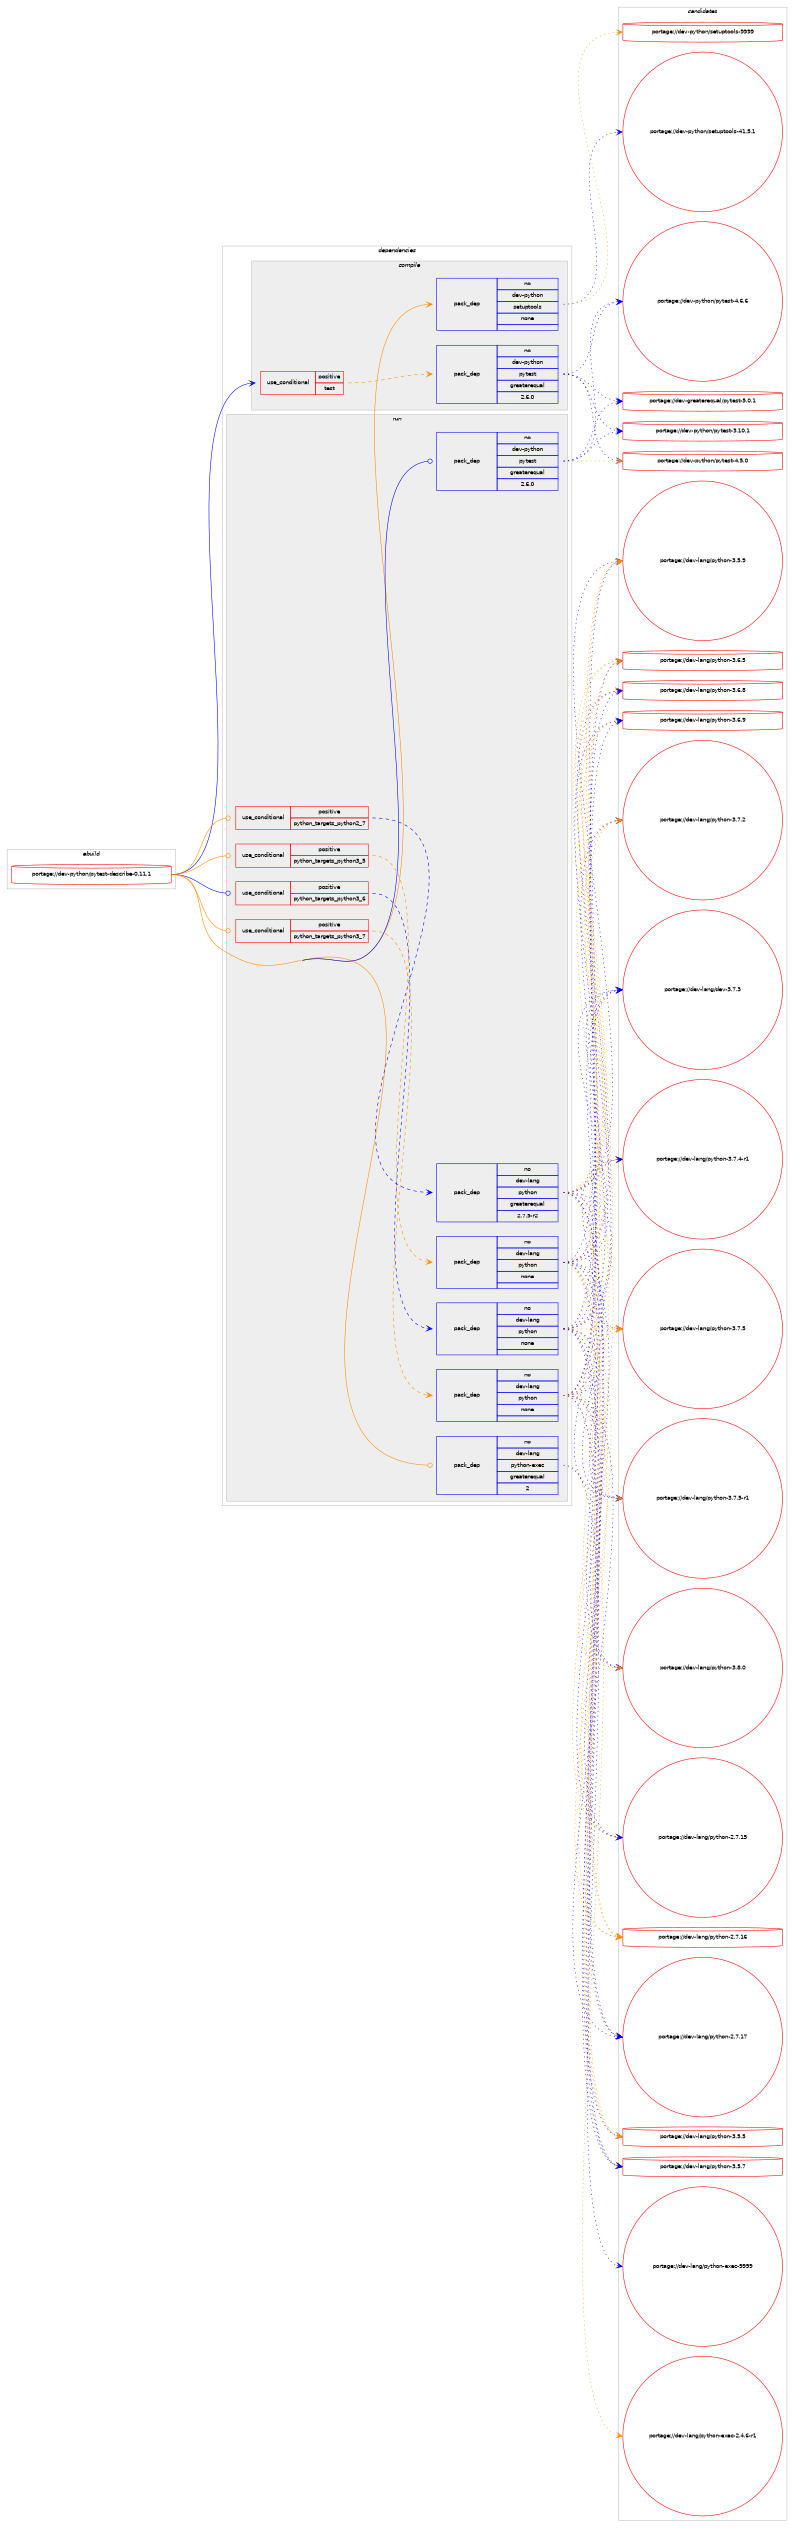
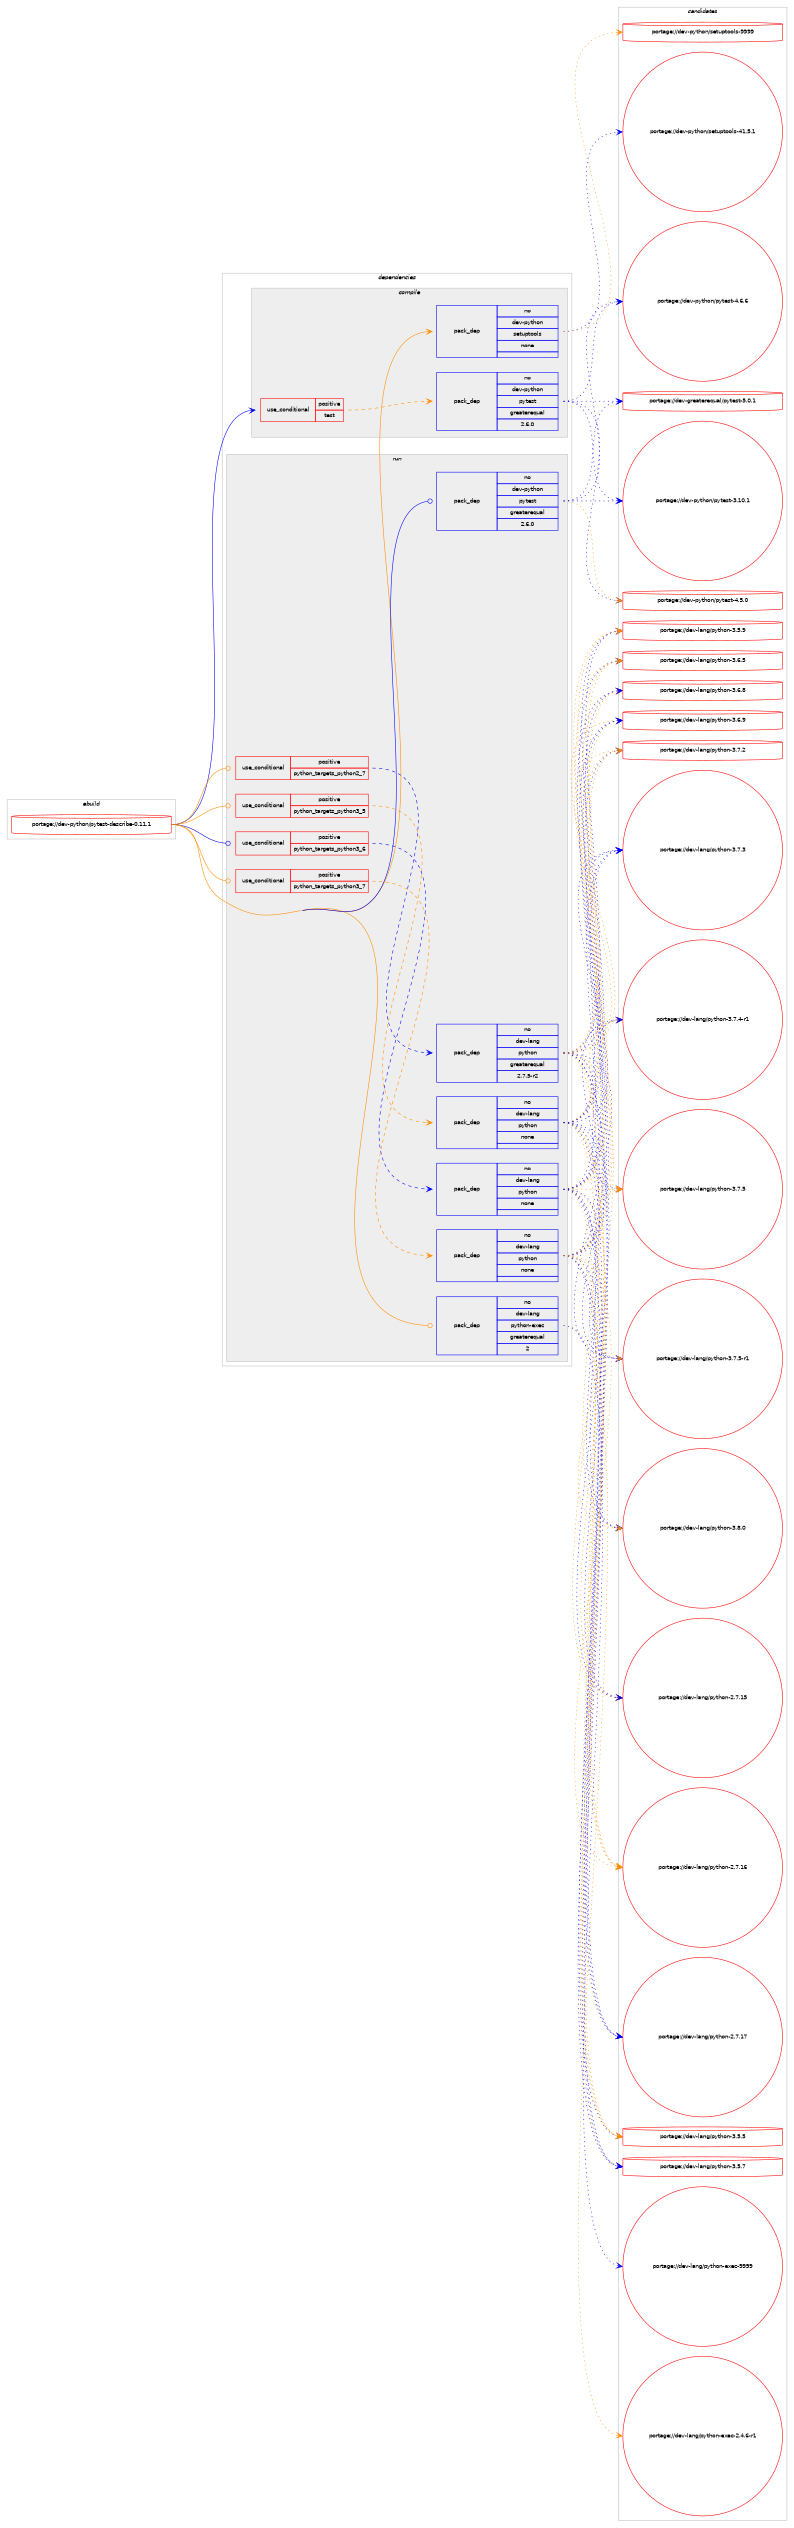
(703, 431) -> (703, 501)
(703, 561) -> (703, 631)
(703, 820) -> (703, 750)
(703, 990) -> (703, 850)
(703, 1937) -> (703, 1868)
